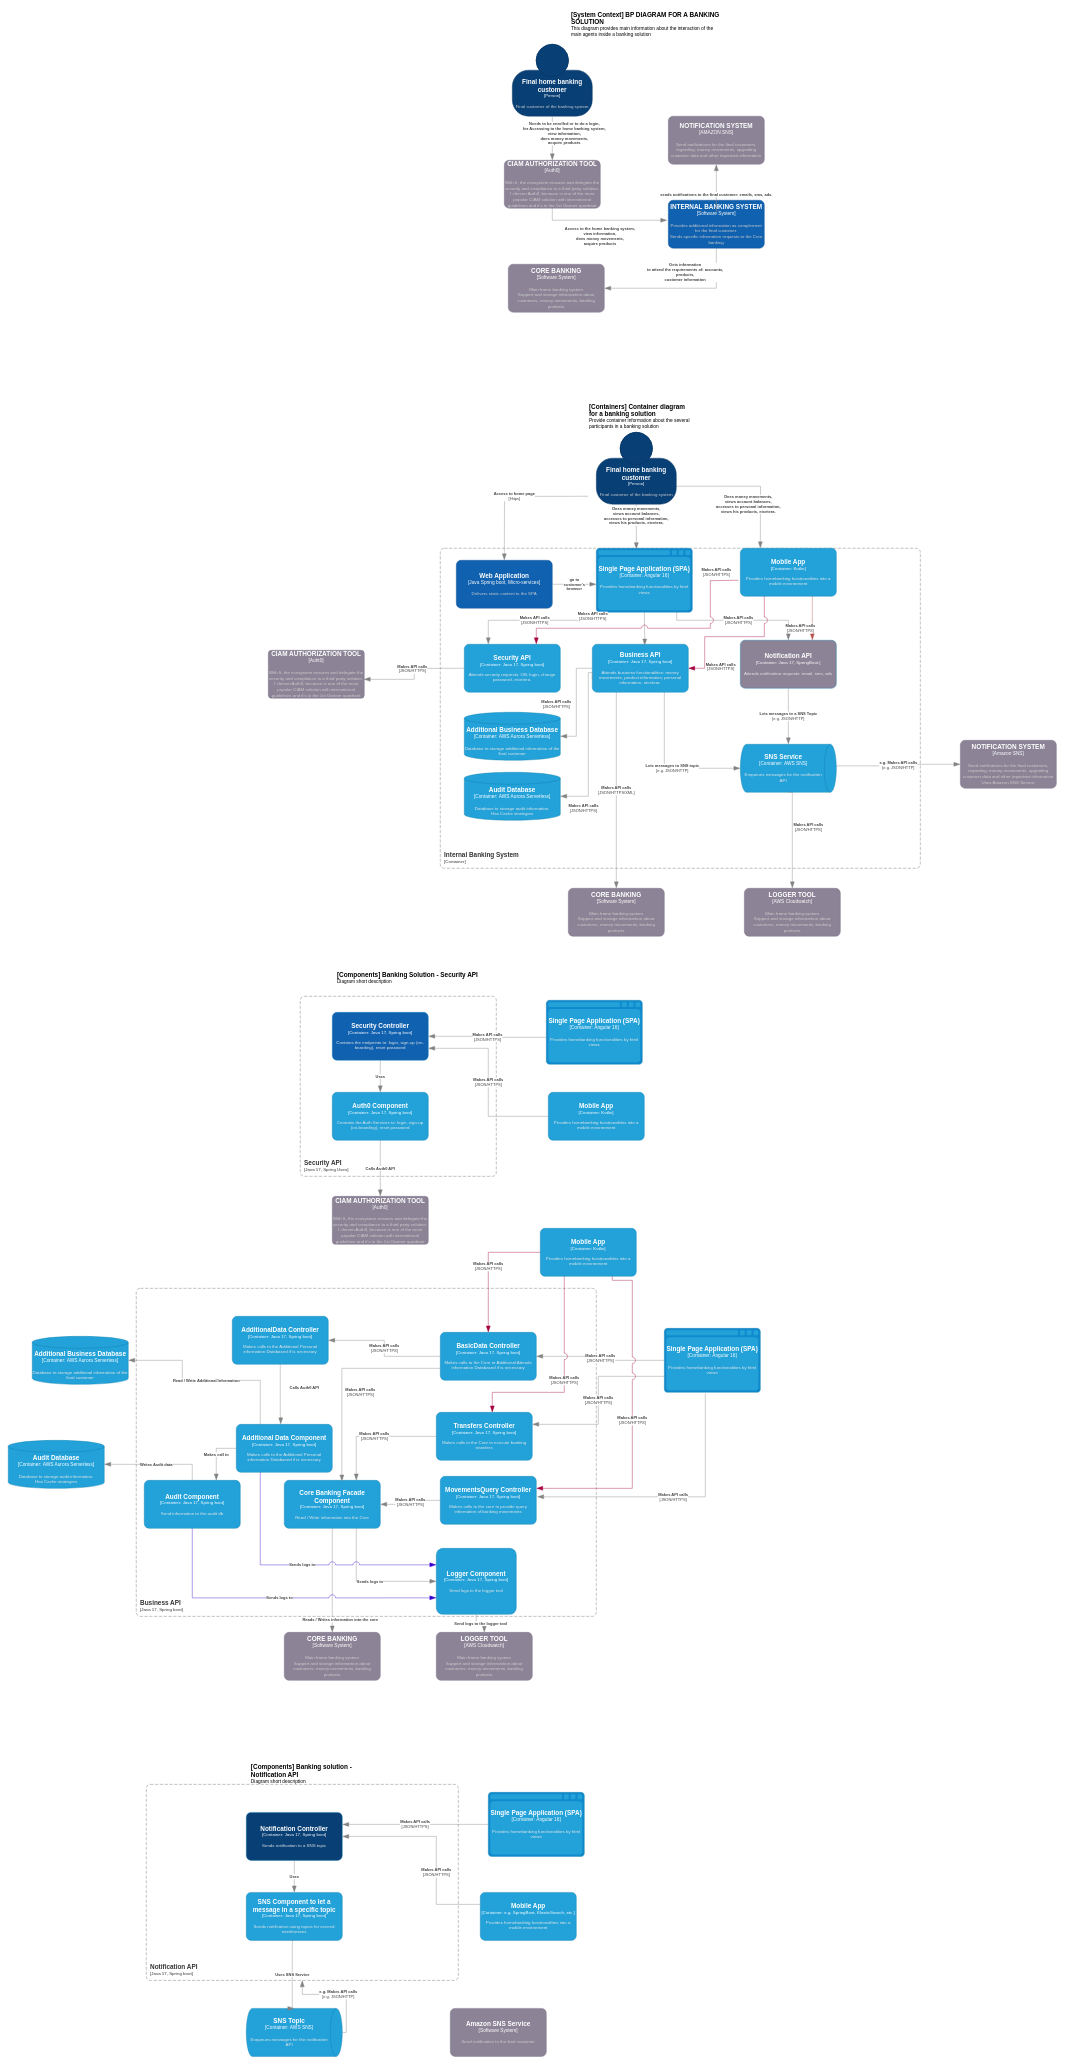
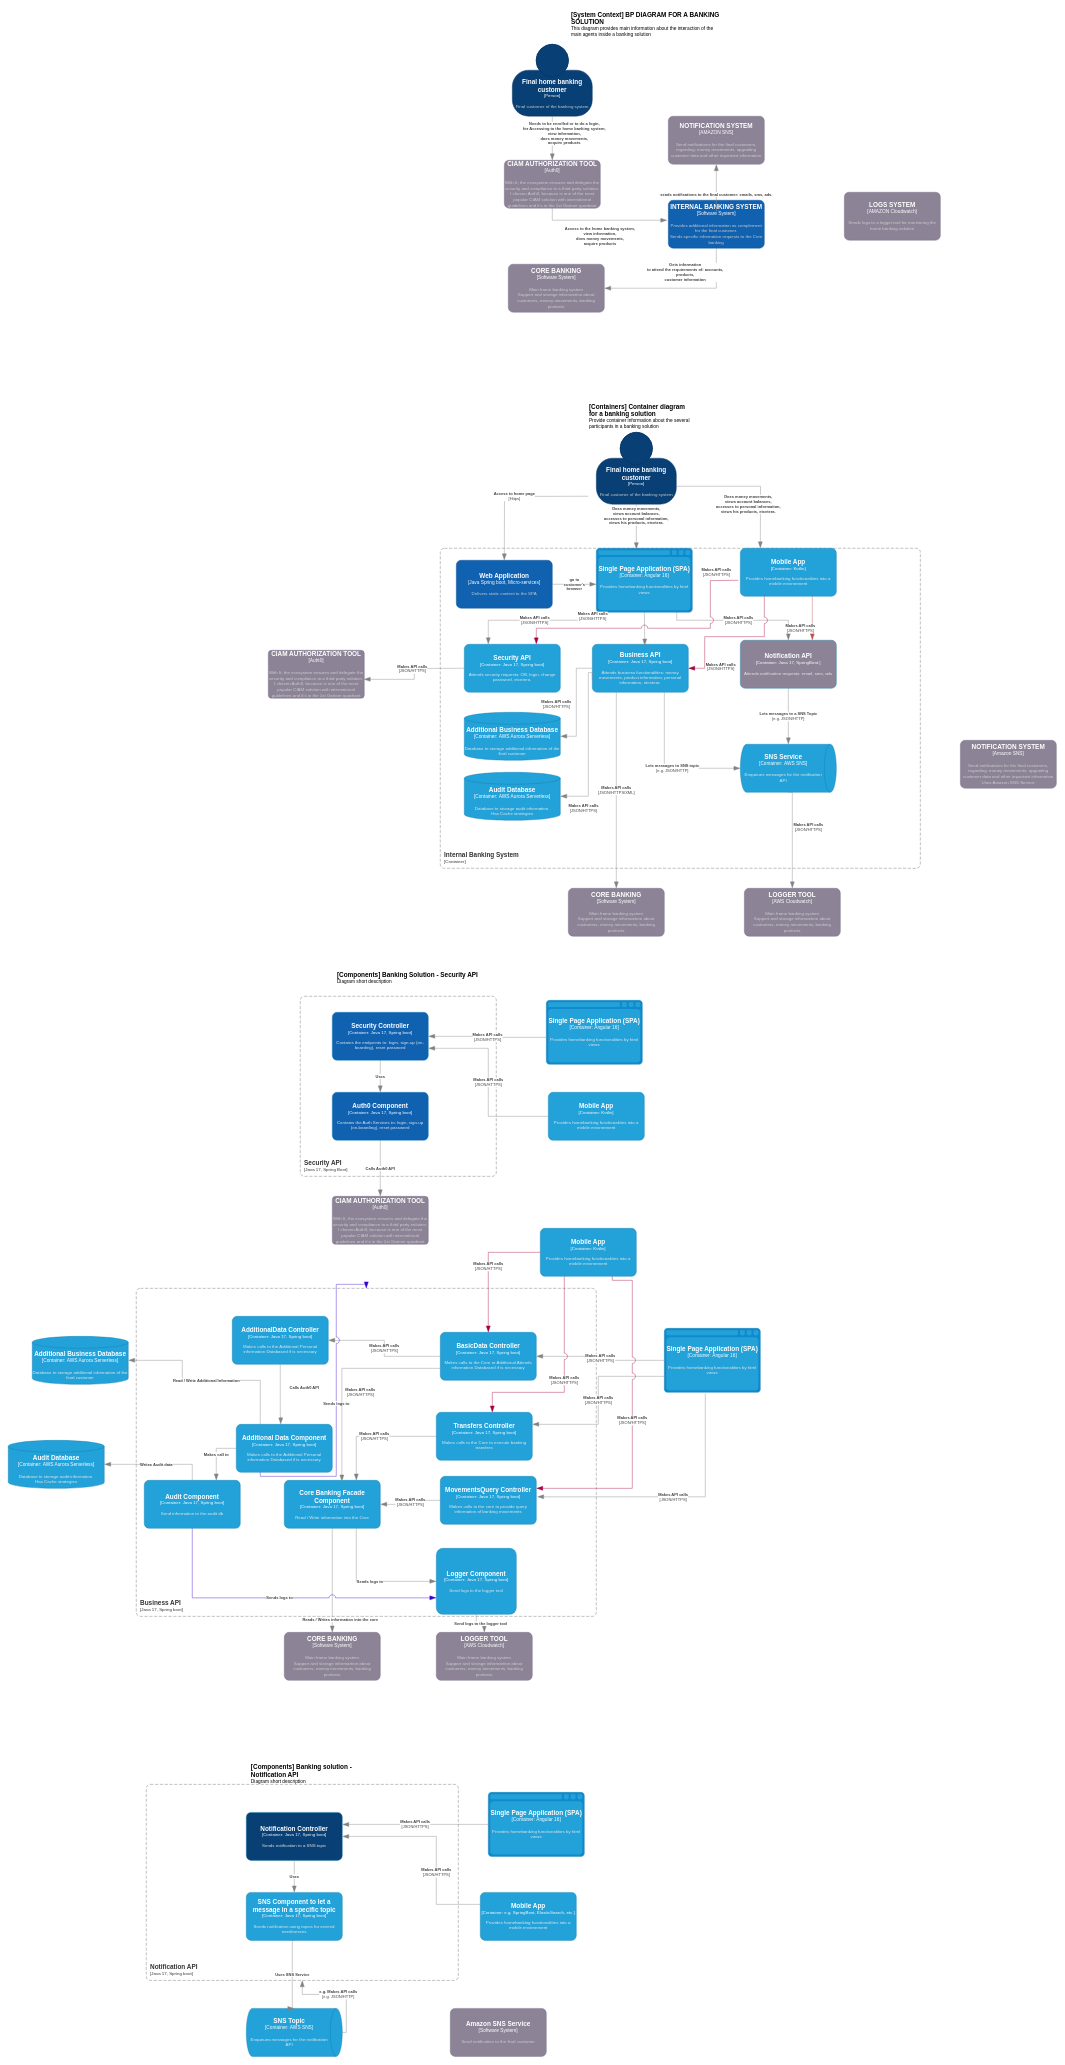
none -> (892, 216)
(899, 764) -> none
(380, 1116) -> (380, 1116)
(328, 1167) -> (328, 1167)
(292, 1565) -> (365, 1284)
